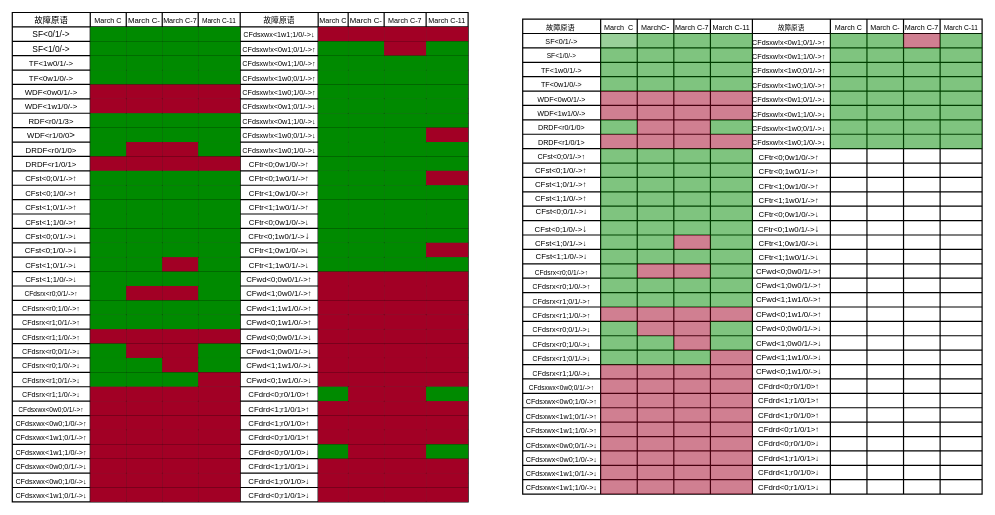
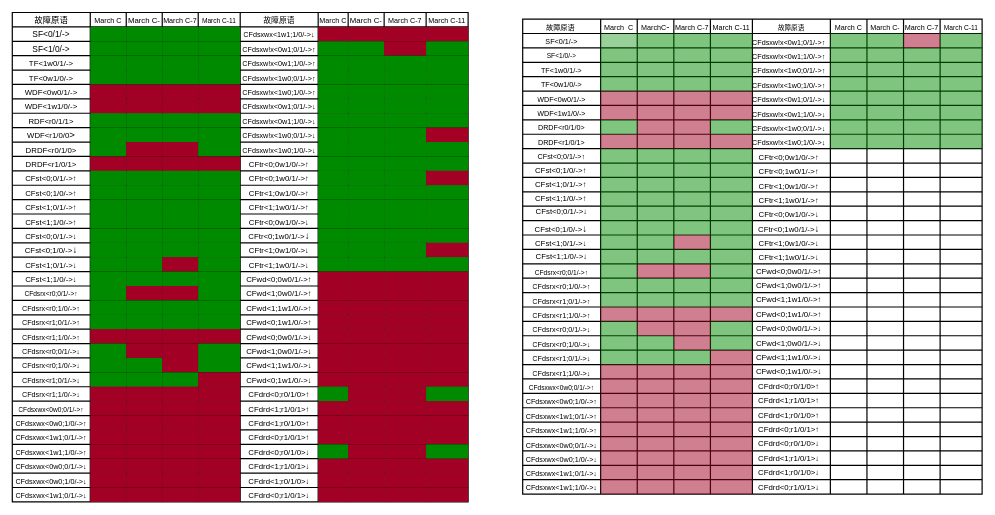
(51, 120) -> (51, 120)
